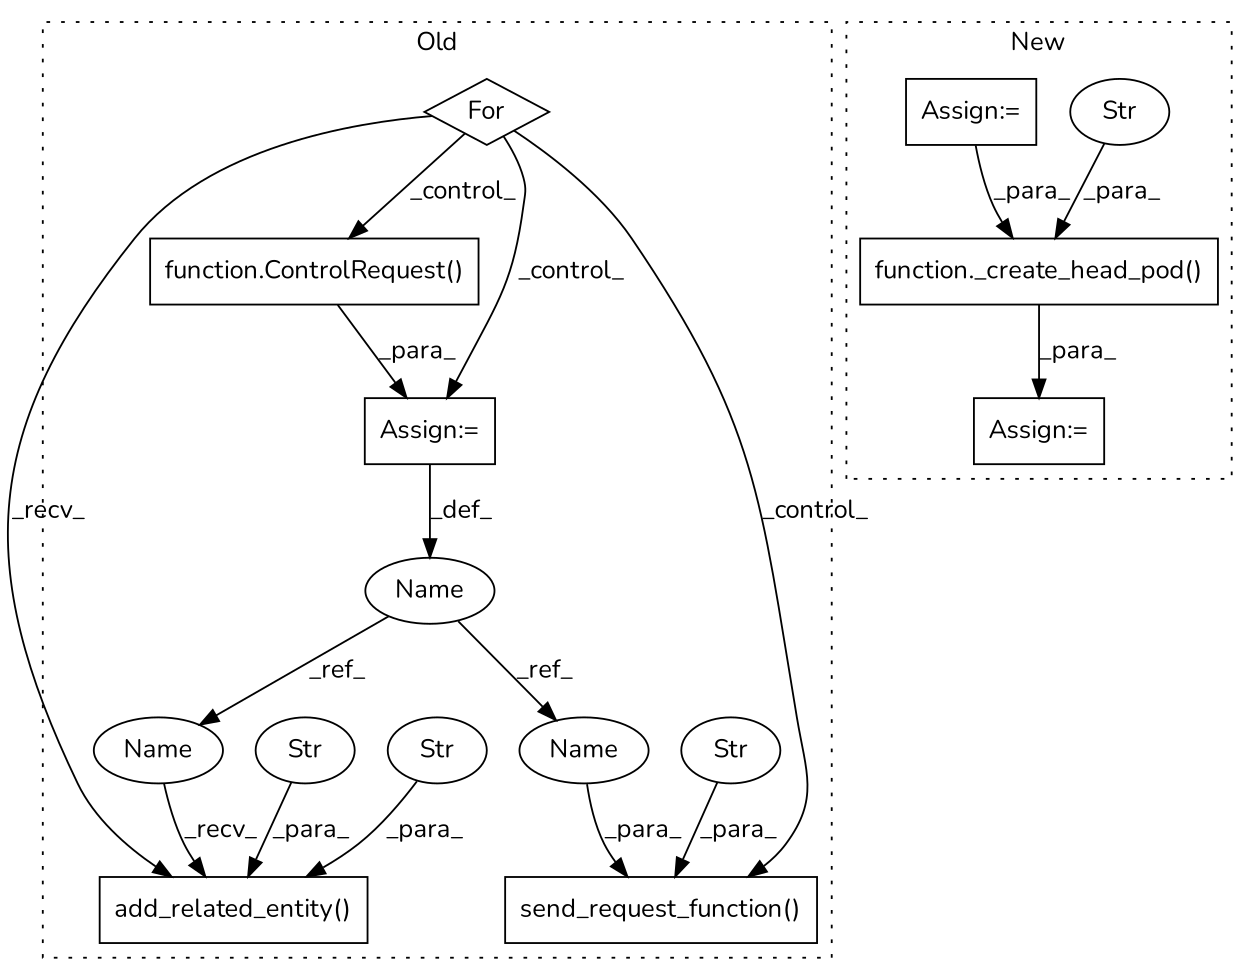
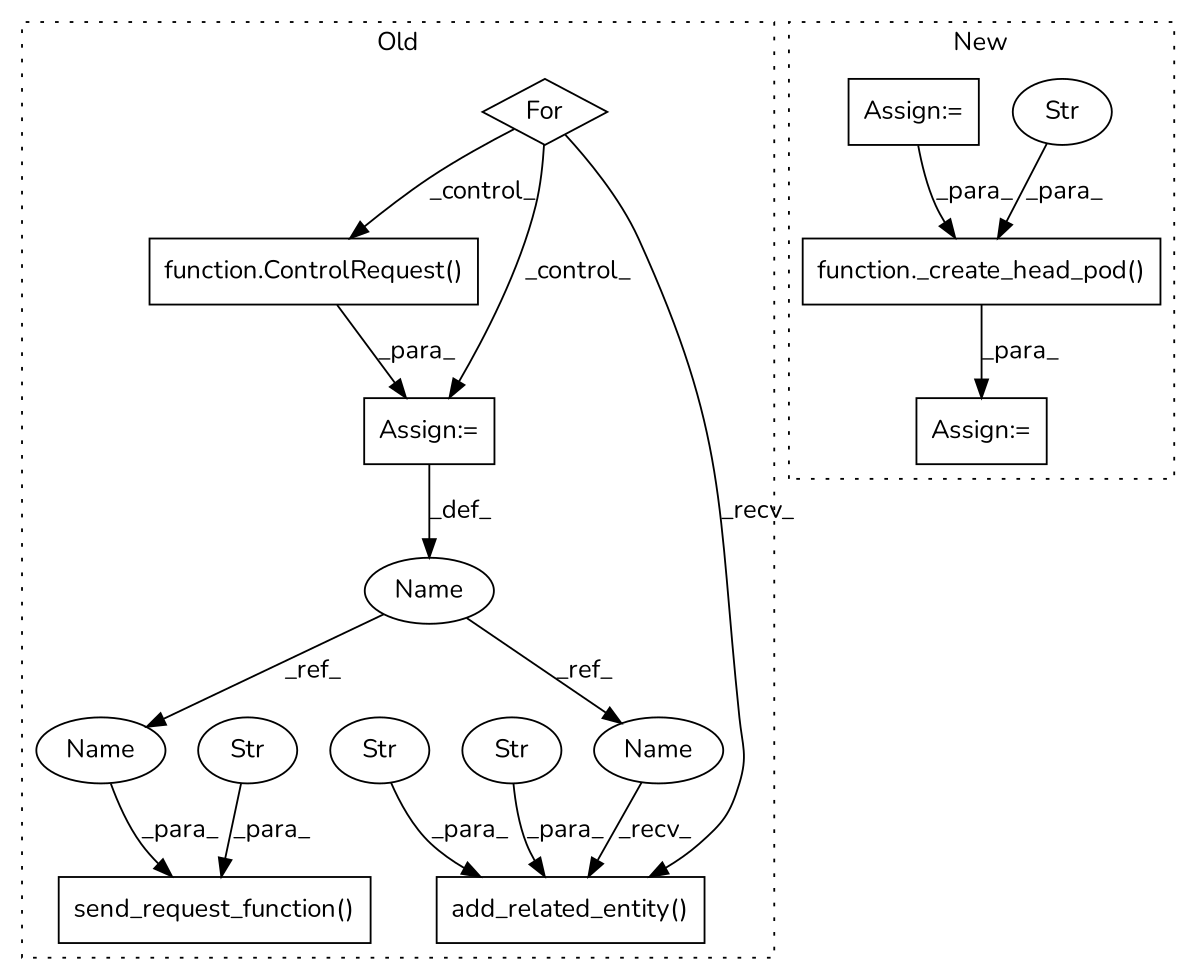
(749, 467) -> none
